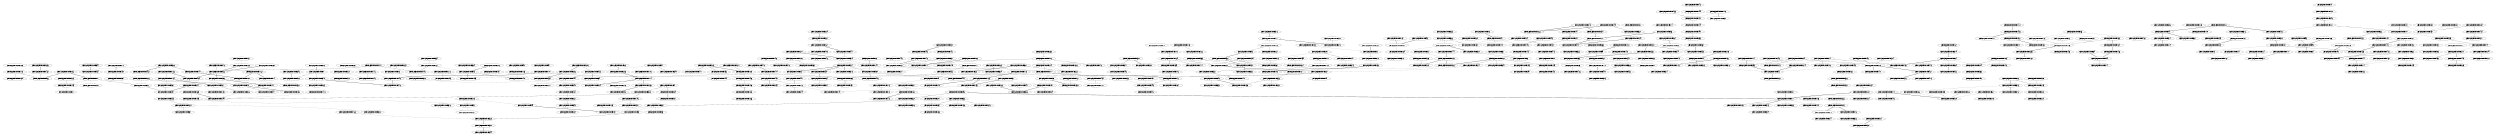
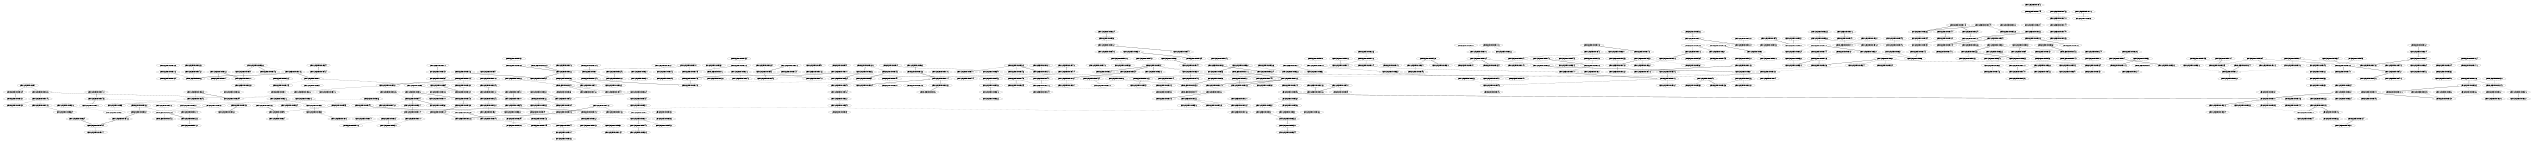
(1233, 55) -> (1680, 55)
none -> (65, 112)
